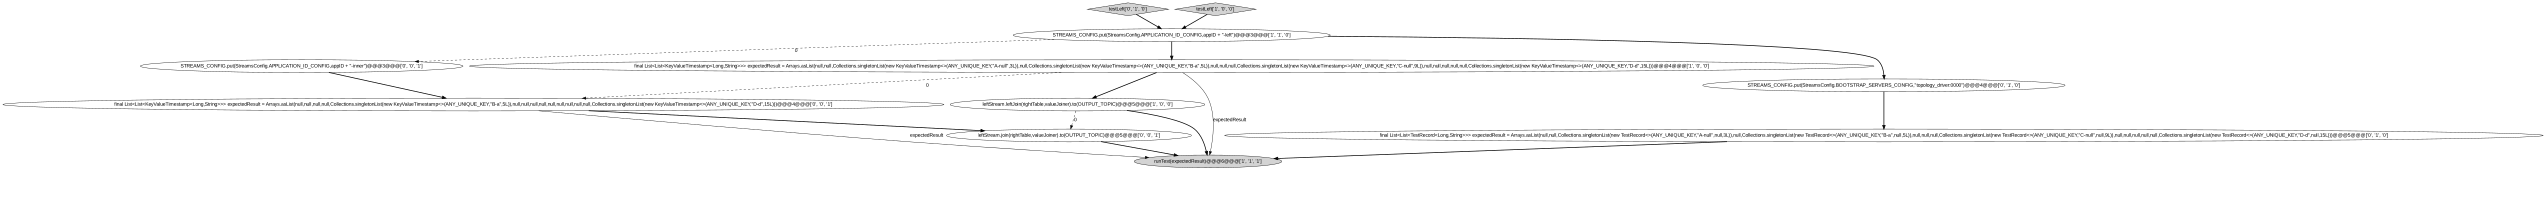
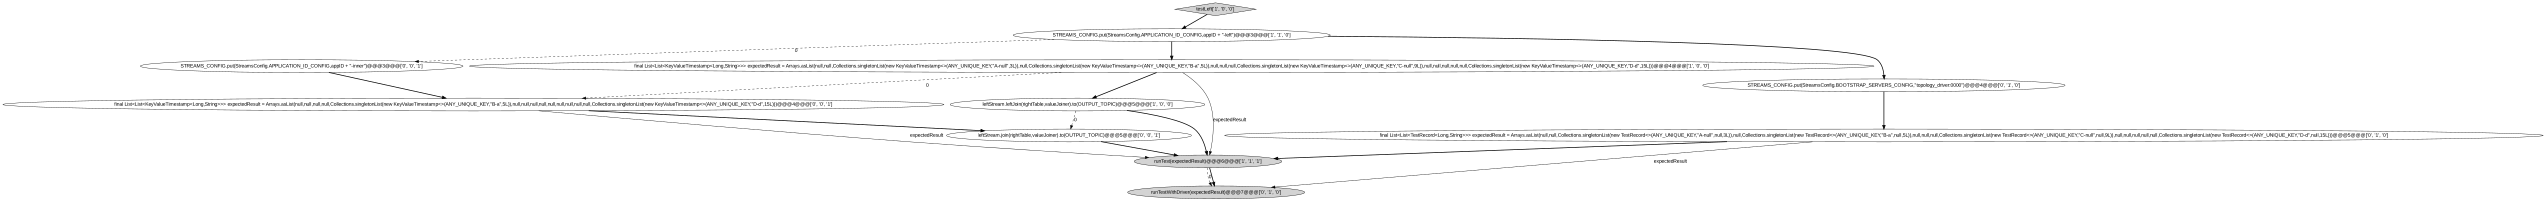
(1128, 9) -> none
none -> (1216, 192)
